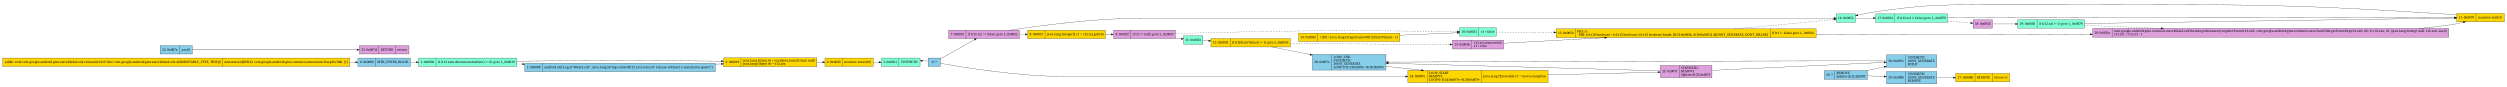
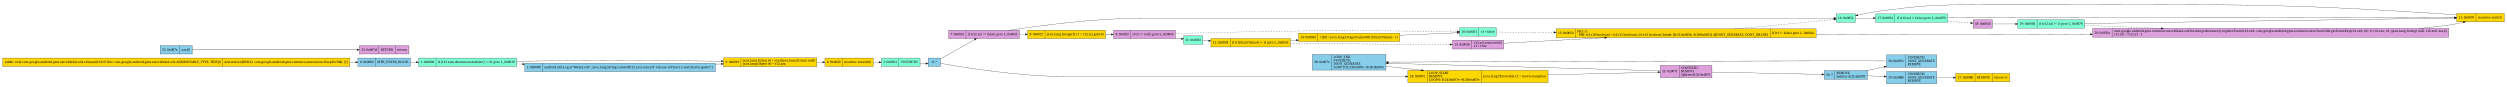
(1291, 51) -> (1293, 40)
(925, 61) -> (923, 64)
(1913, 64) -> (1914, 64)
(1798, 66) -> (1767, 73)
